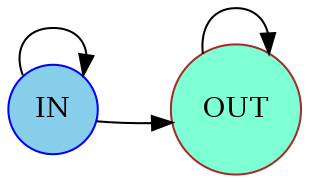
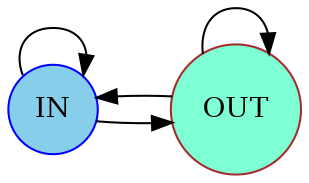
none -> (145, 96)
